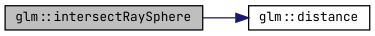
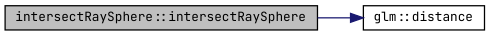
(104, 18) -> (161, 18)
